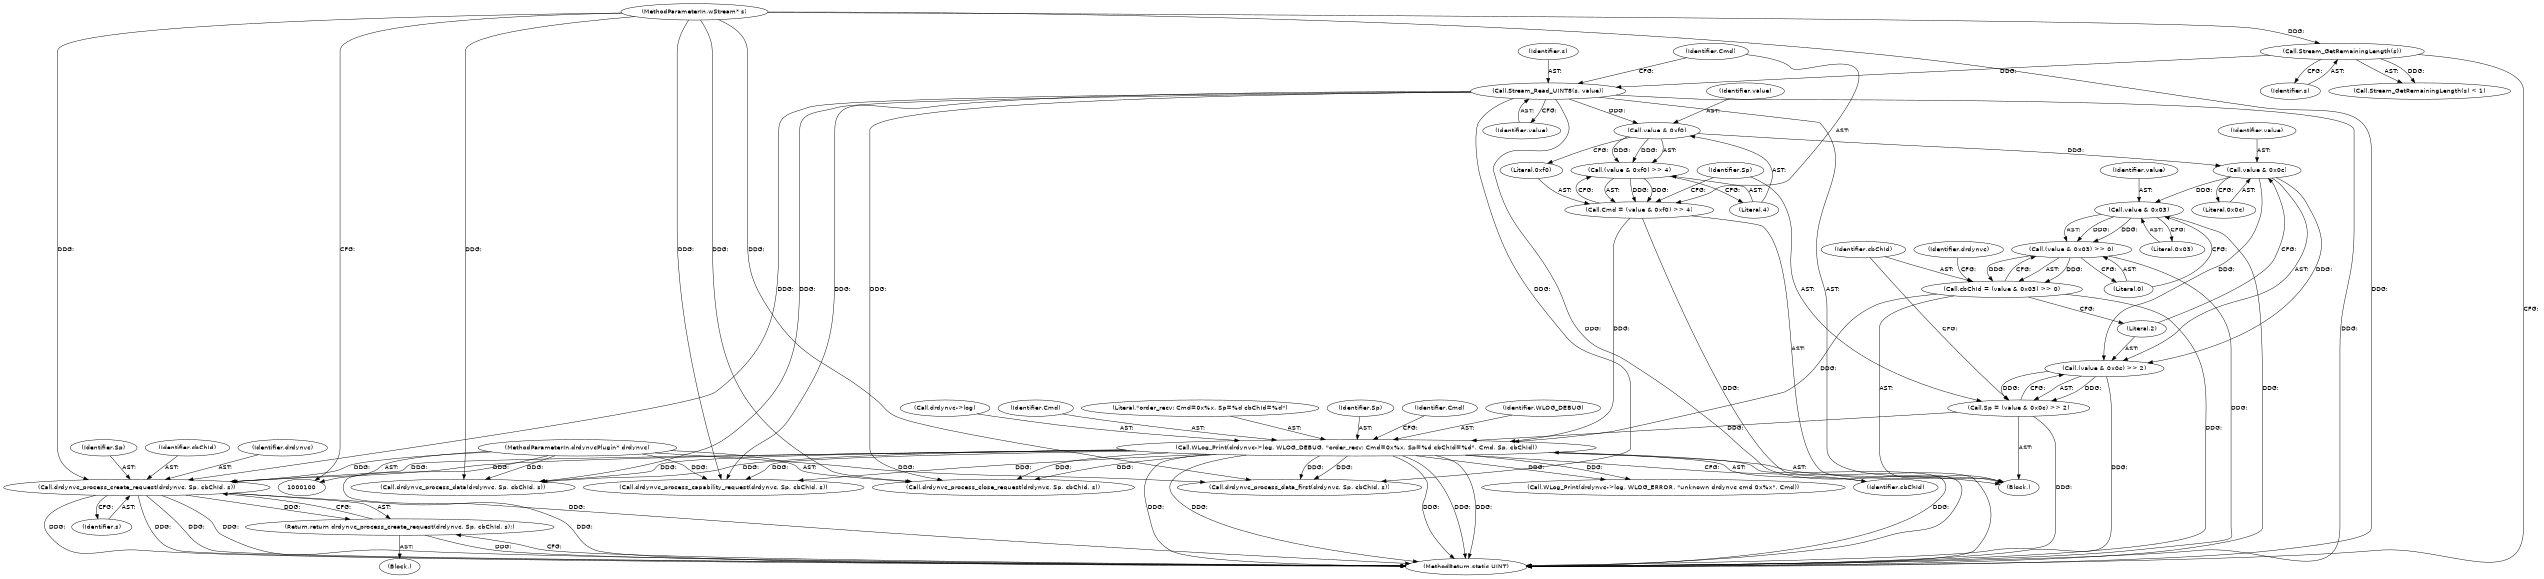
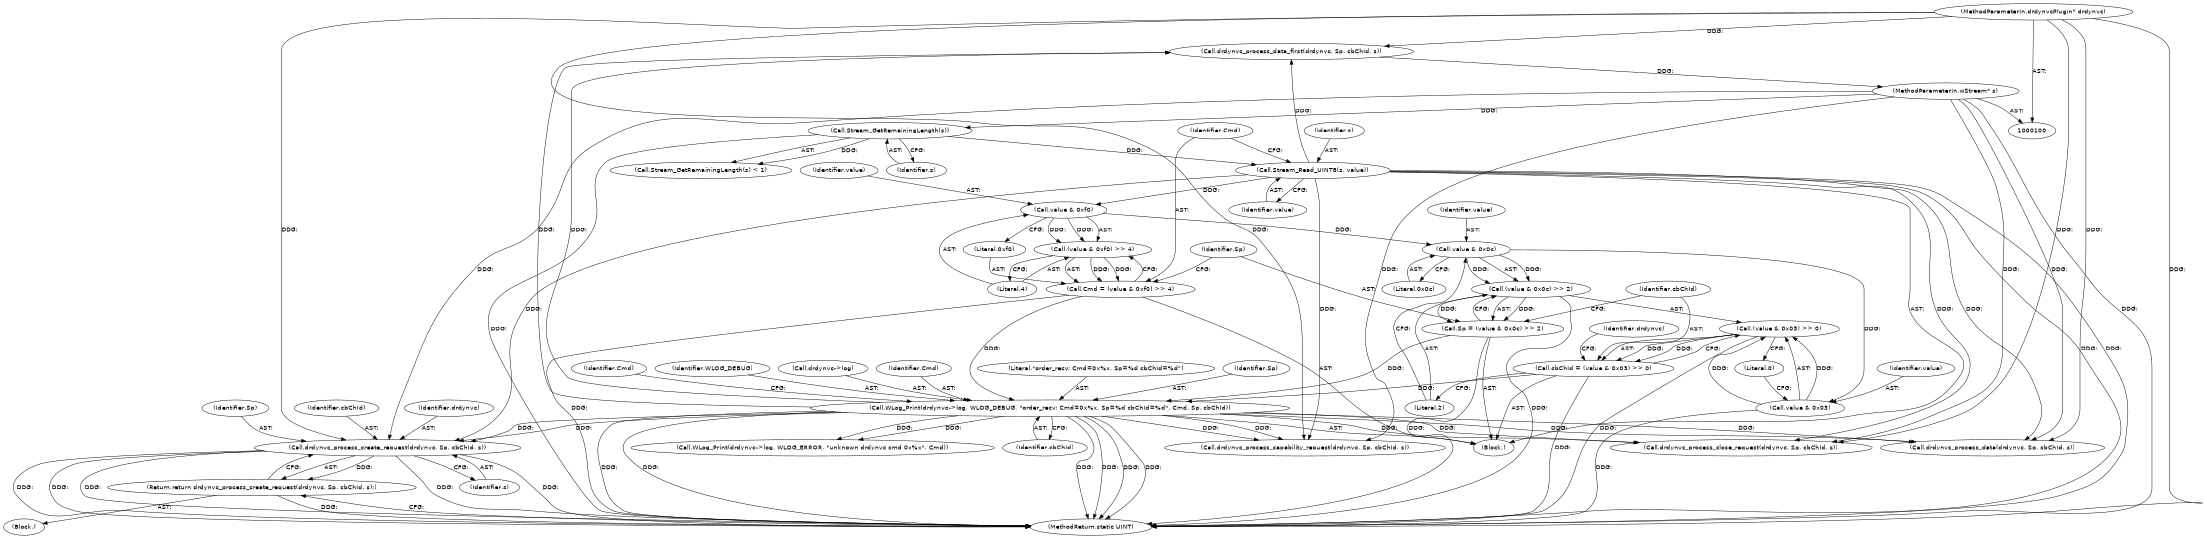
(349, 250) -> (2018, 111)
(2172, 250) -> none
(2120, 267) -> (1653, 309)
(2532, 309) -> (500, 329)
(849, 380) -> (1629, 72)
(811, 468) -> (2066, 230)
